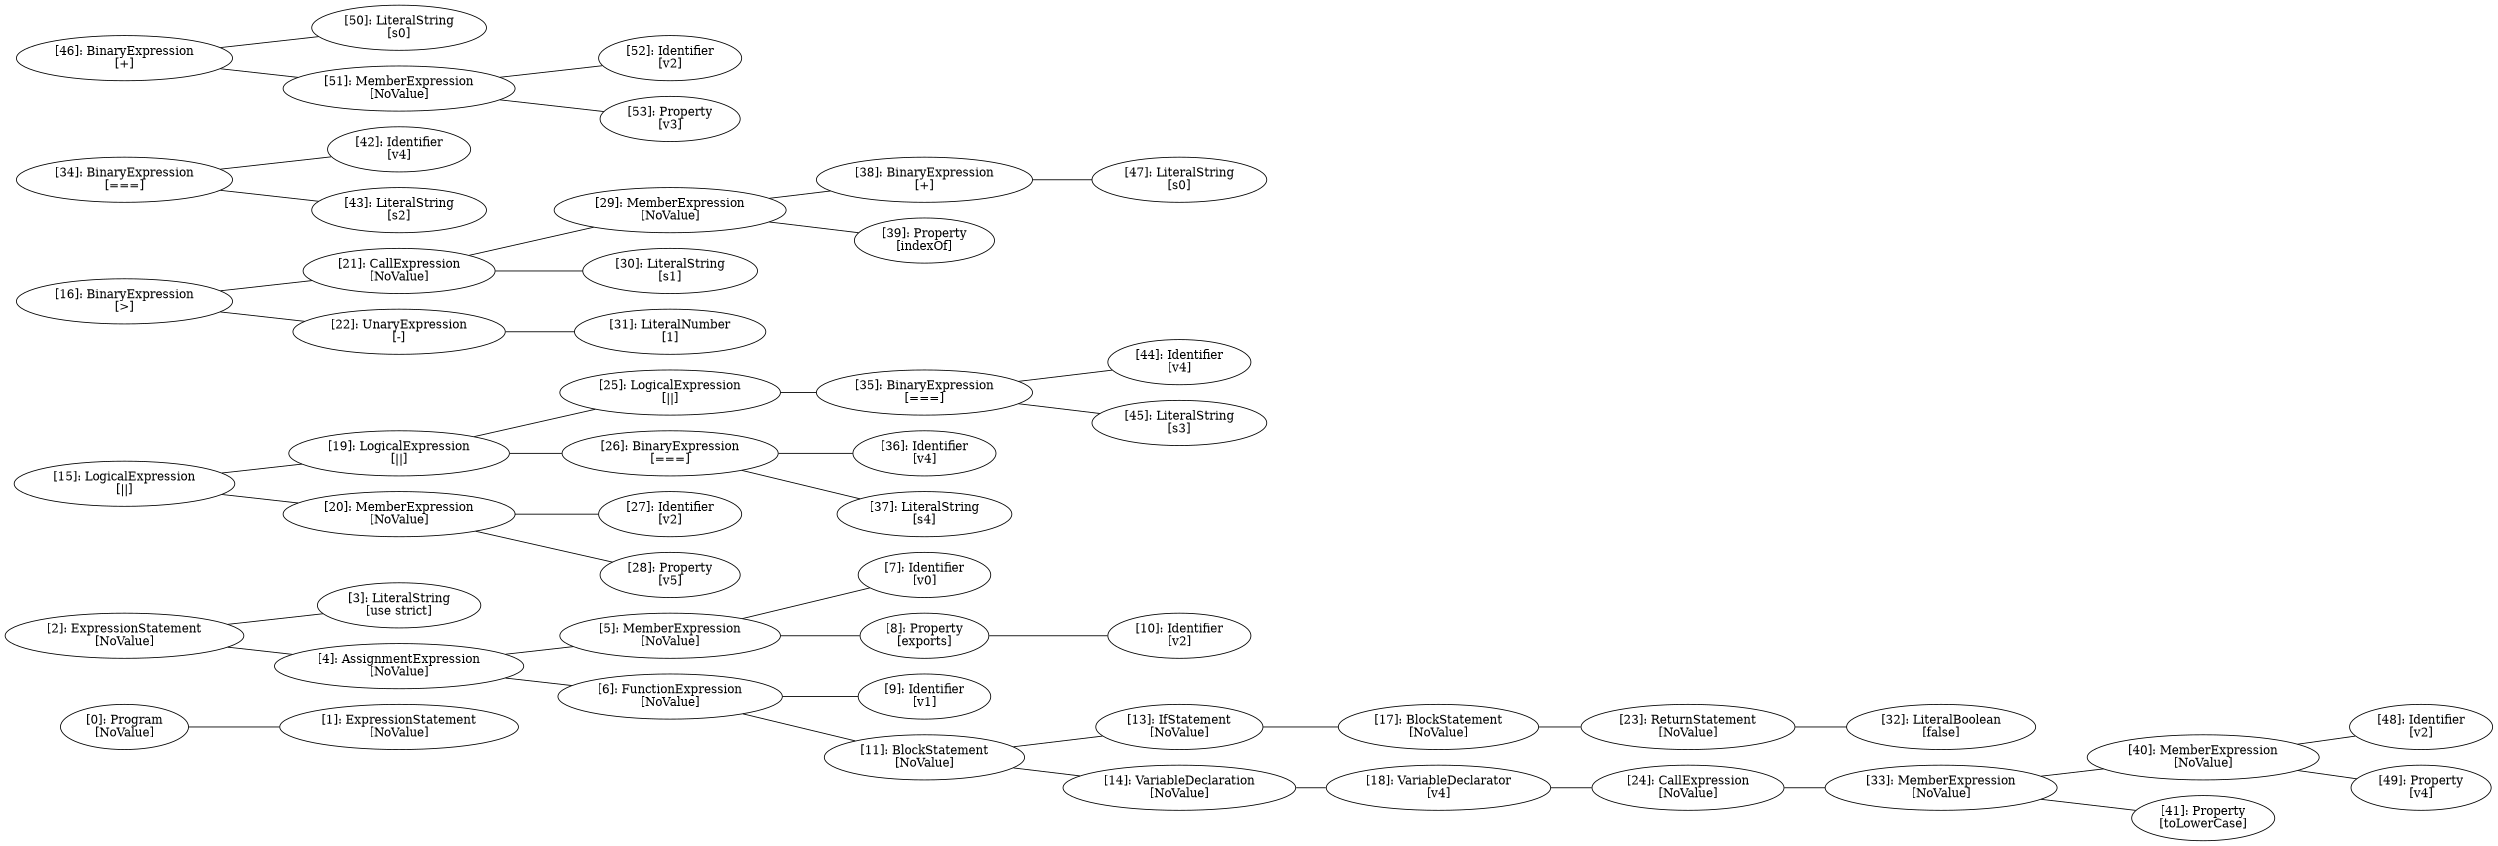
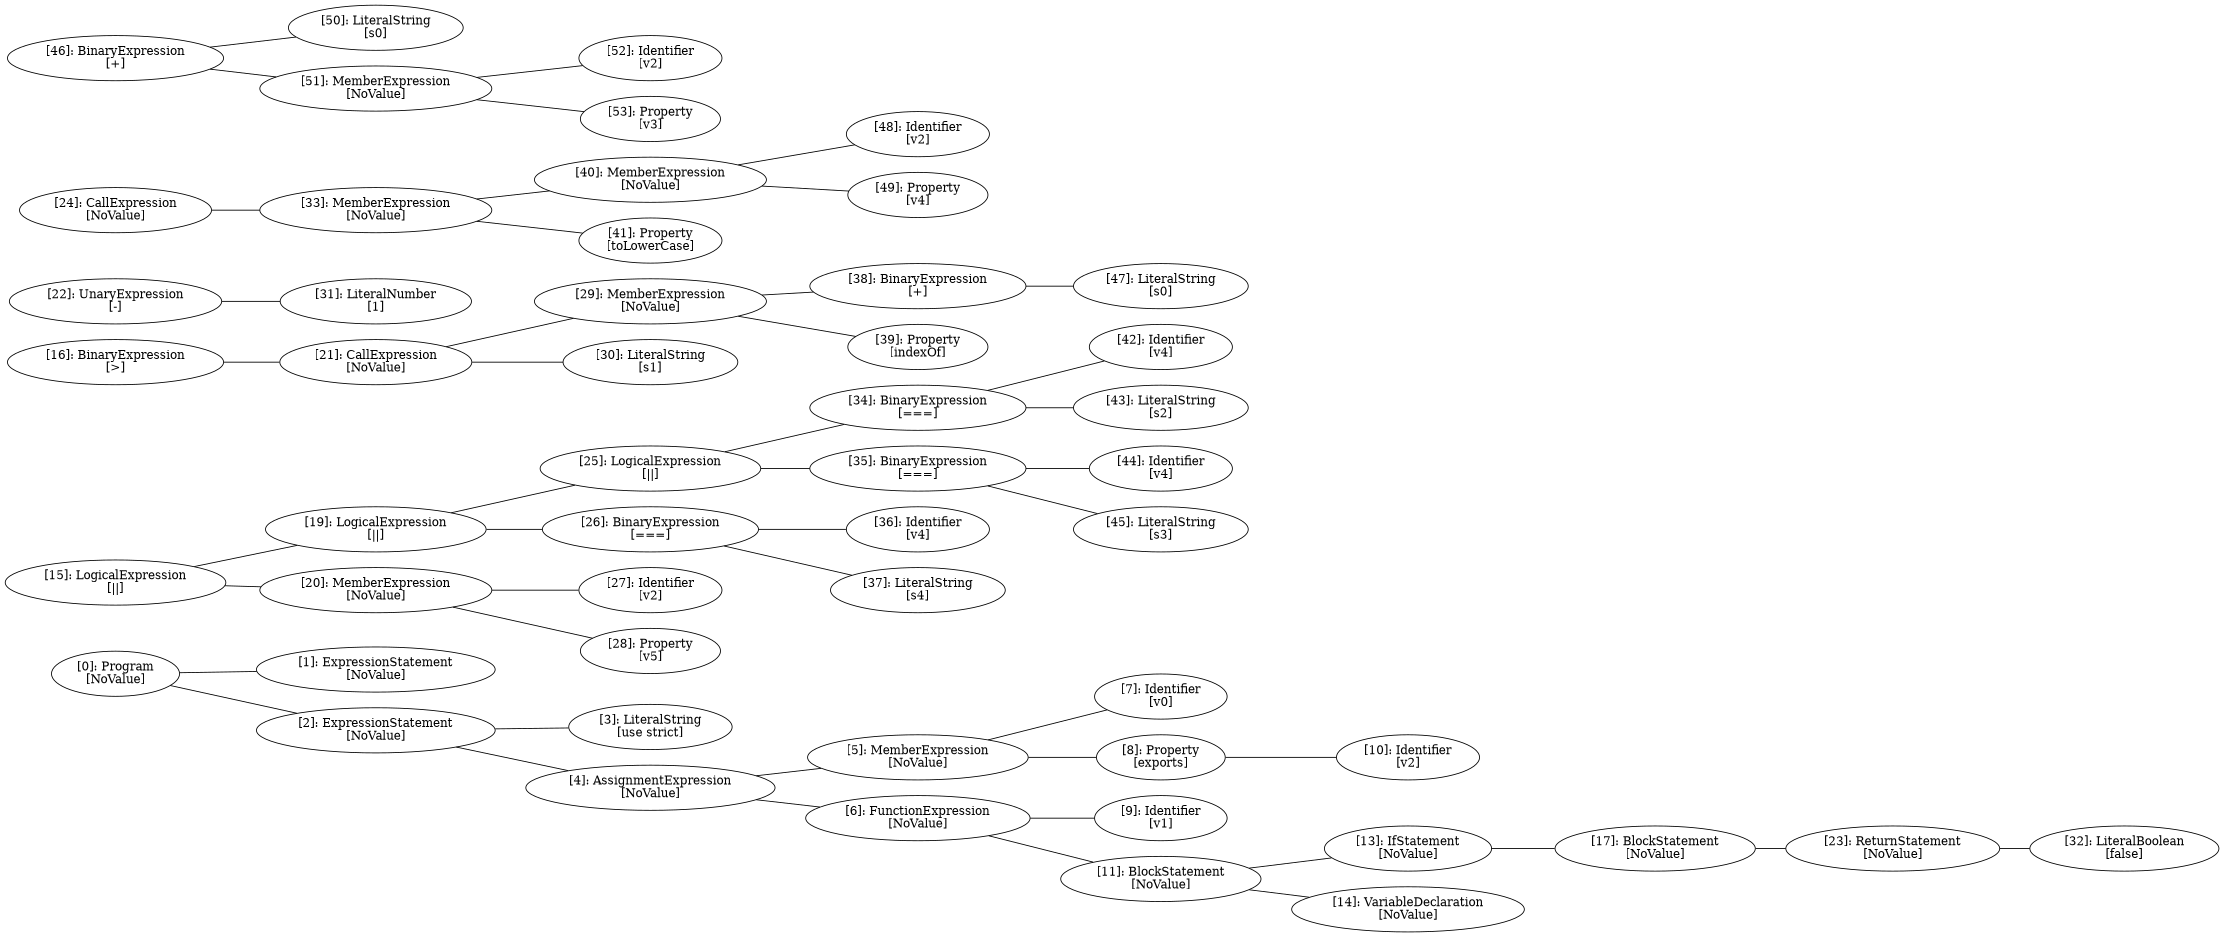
(263, 317) -> none
none -> (785, 438)
none -> (234, 699)
(1439, 788) -> none
